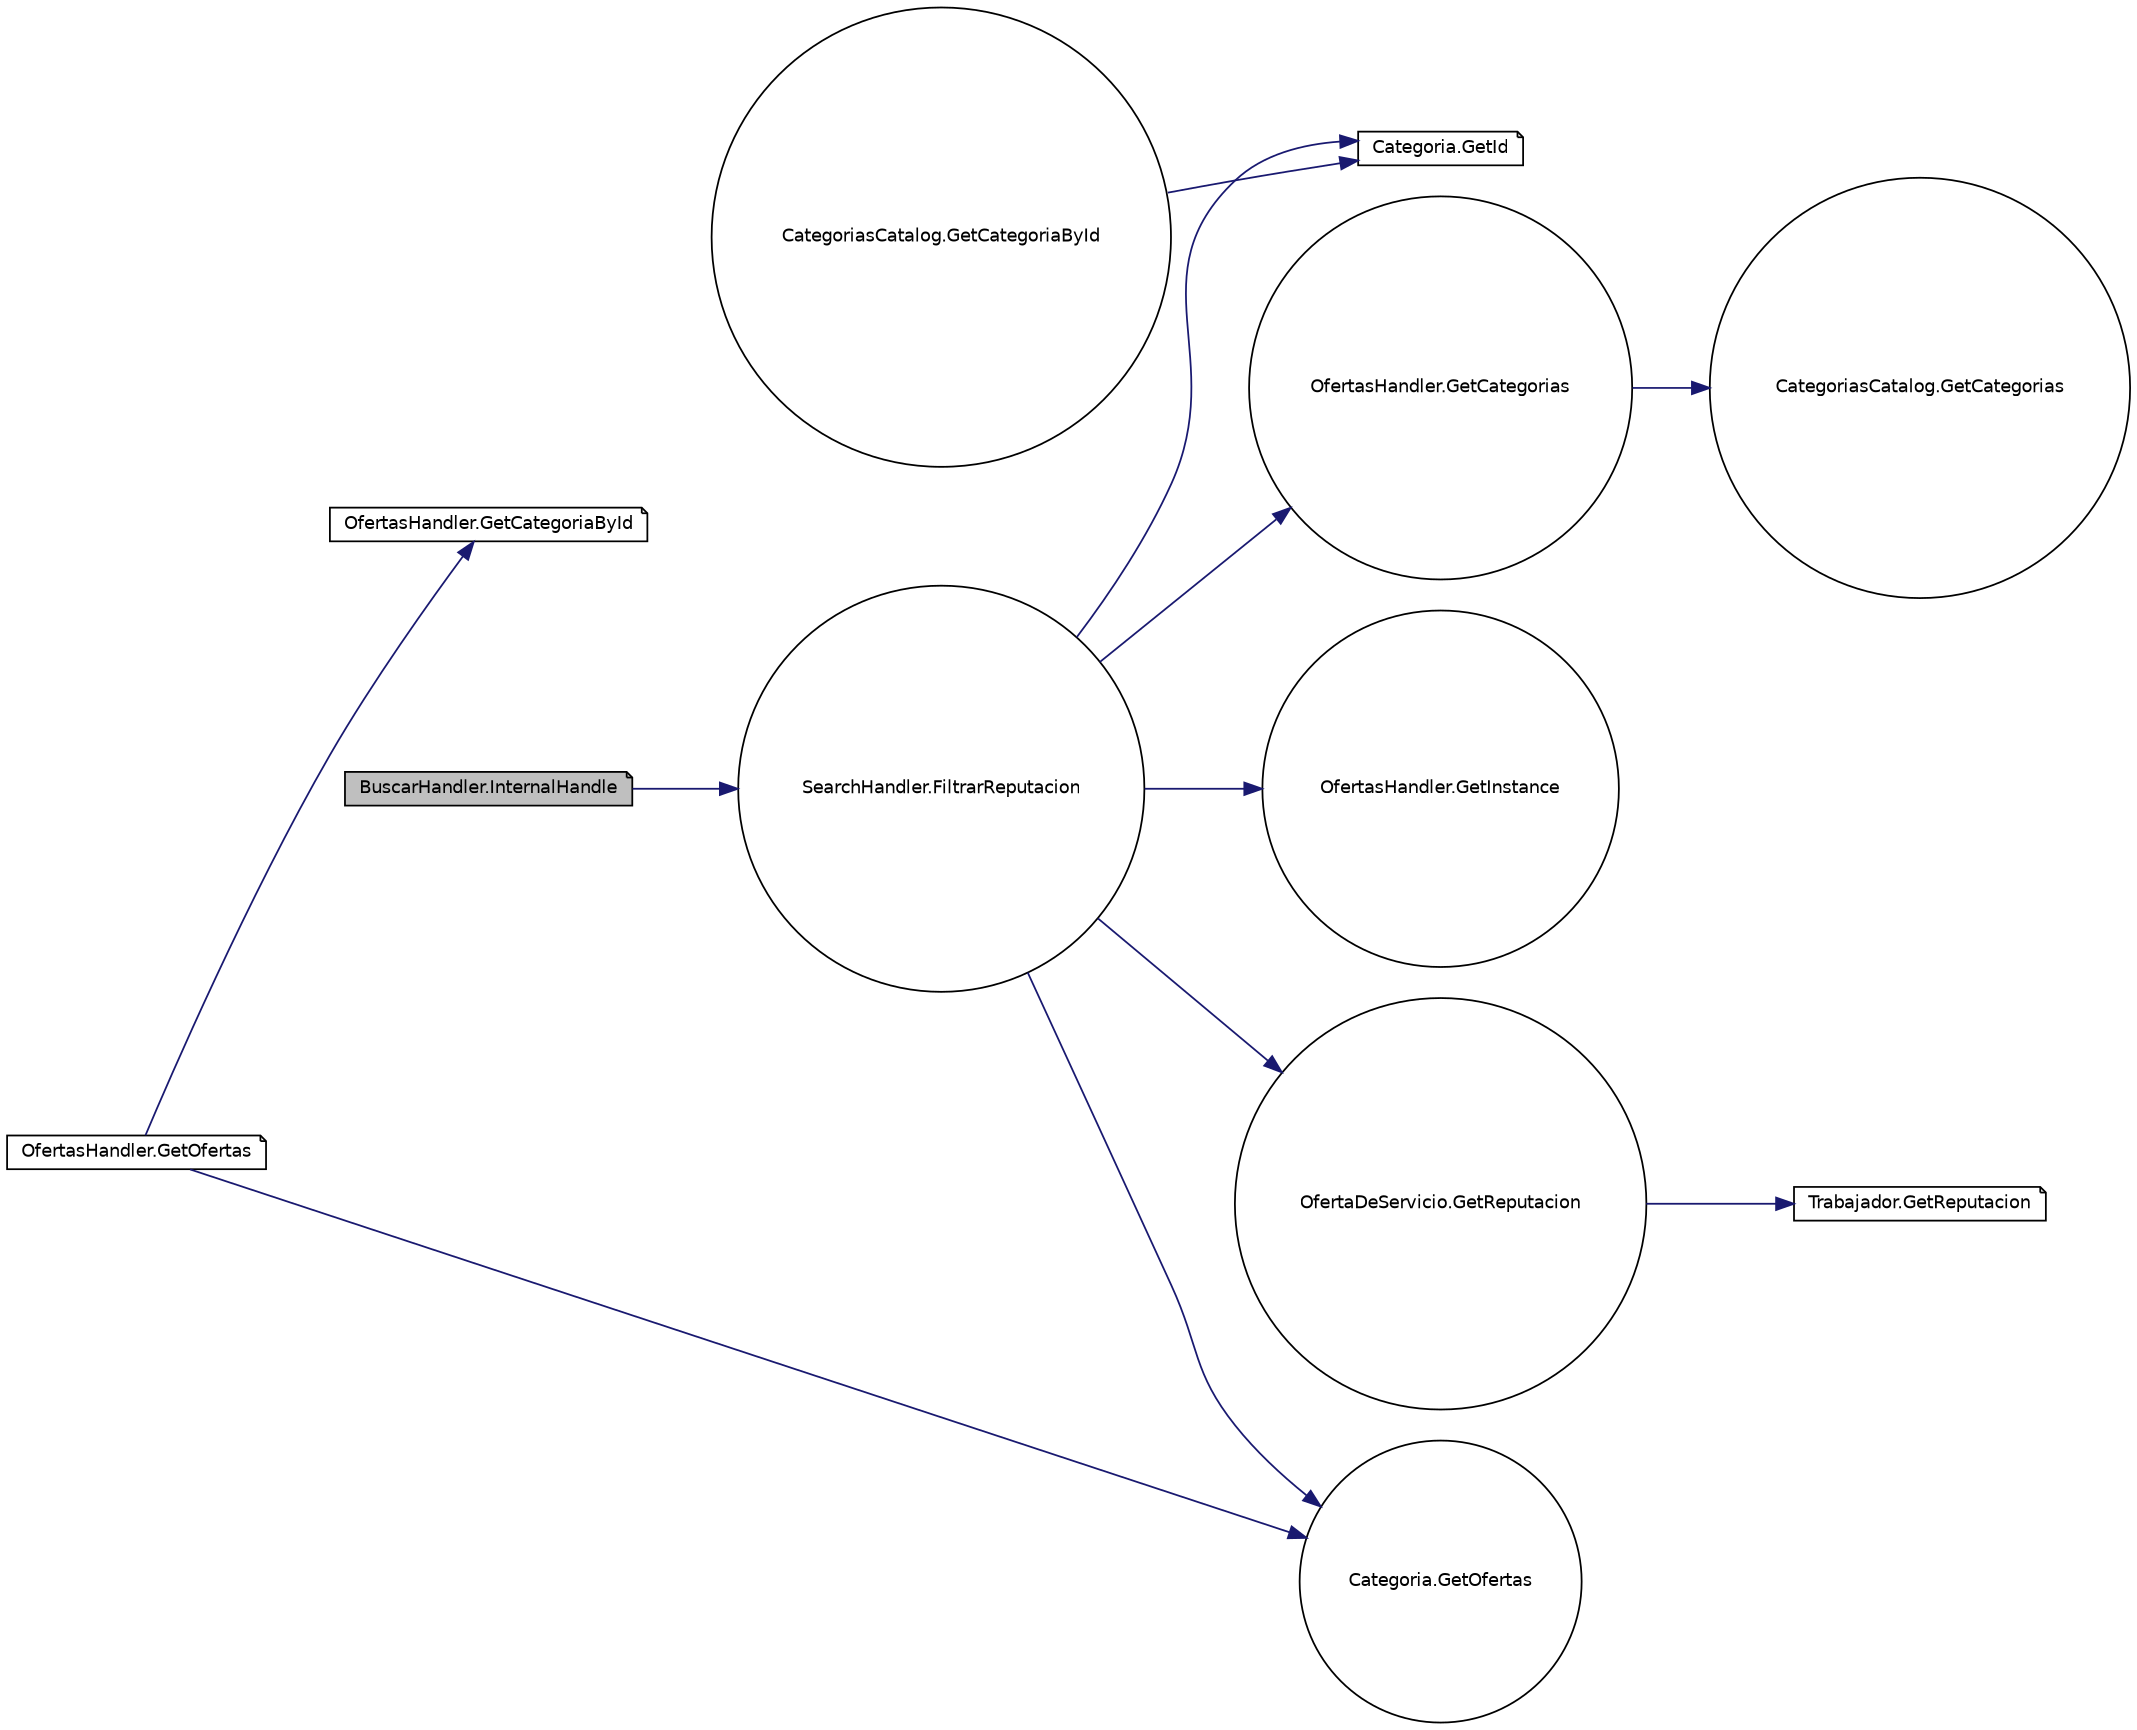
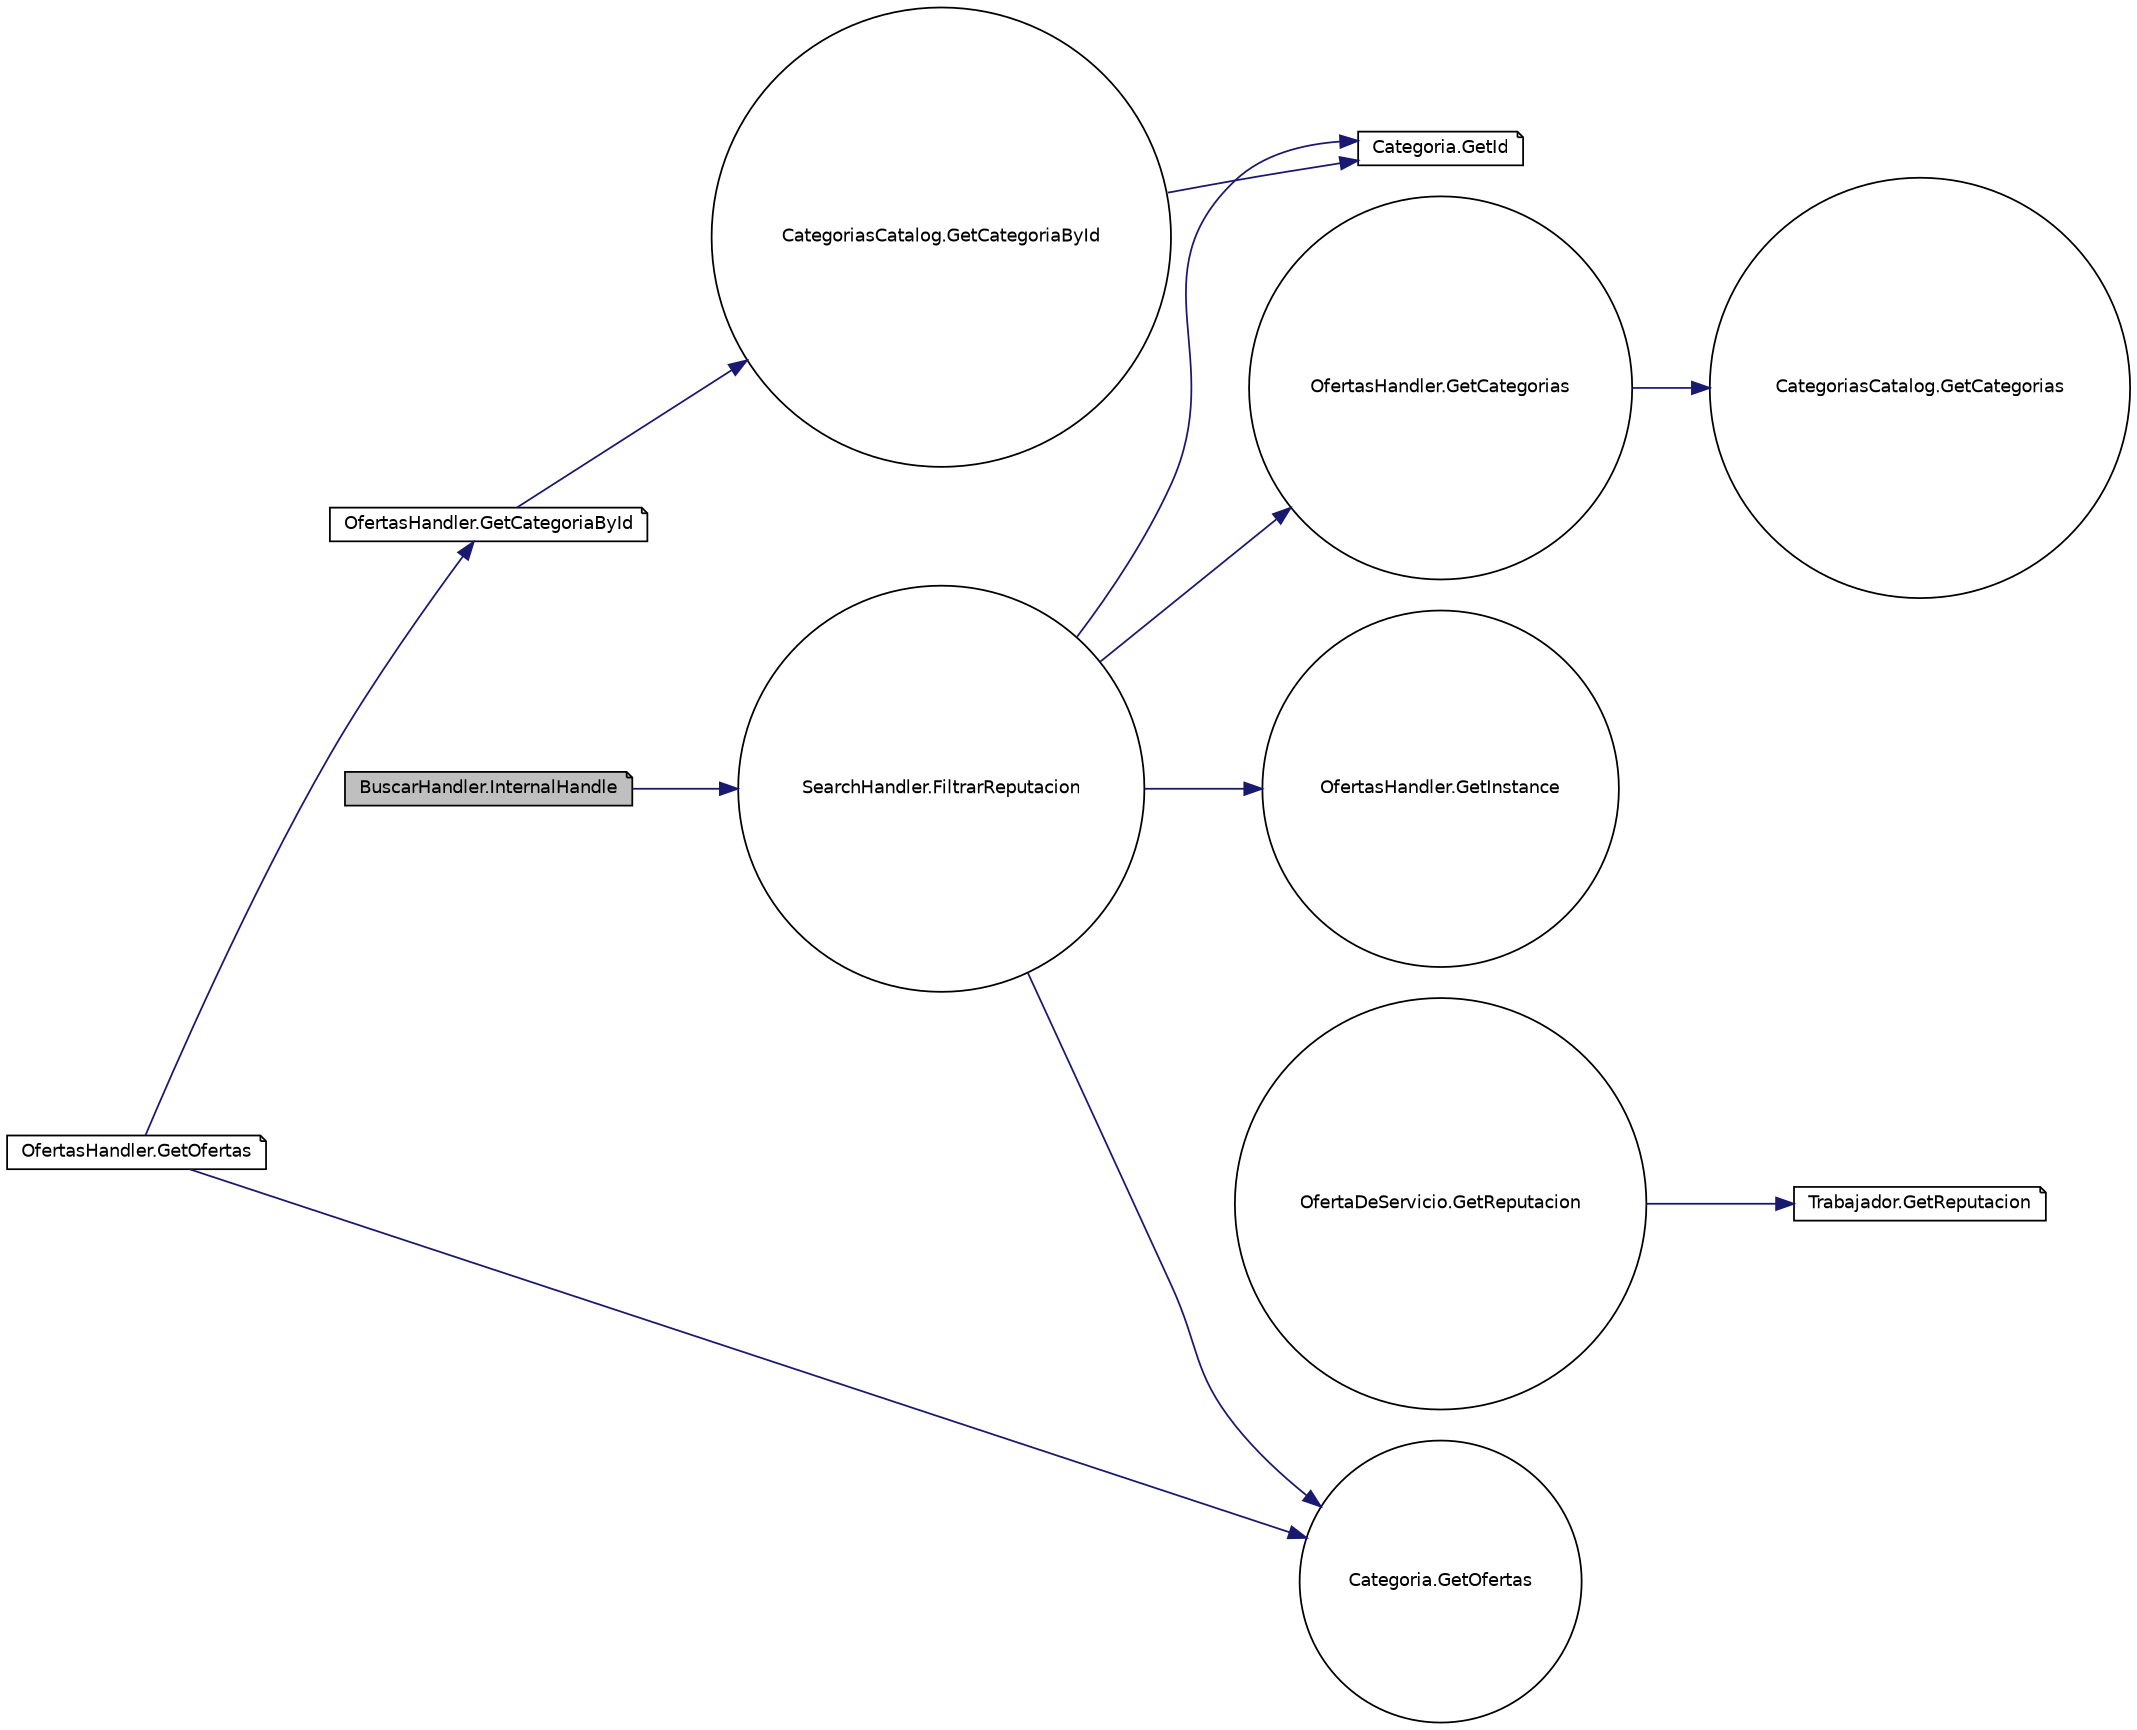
none -> (624, 439)
(1183, 990) -> none
